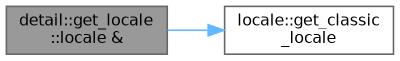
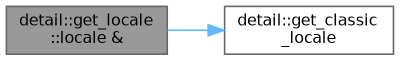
(309, 30) -> (309, 30)
